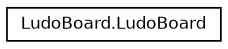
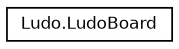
(114, 24) -> (90, 24)
